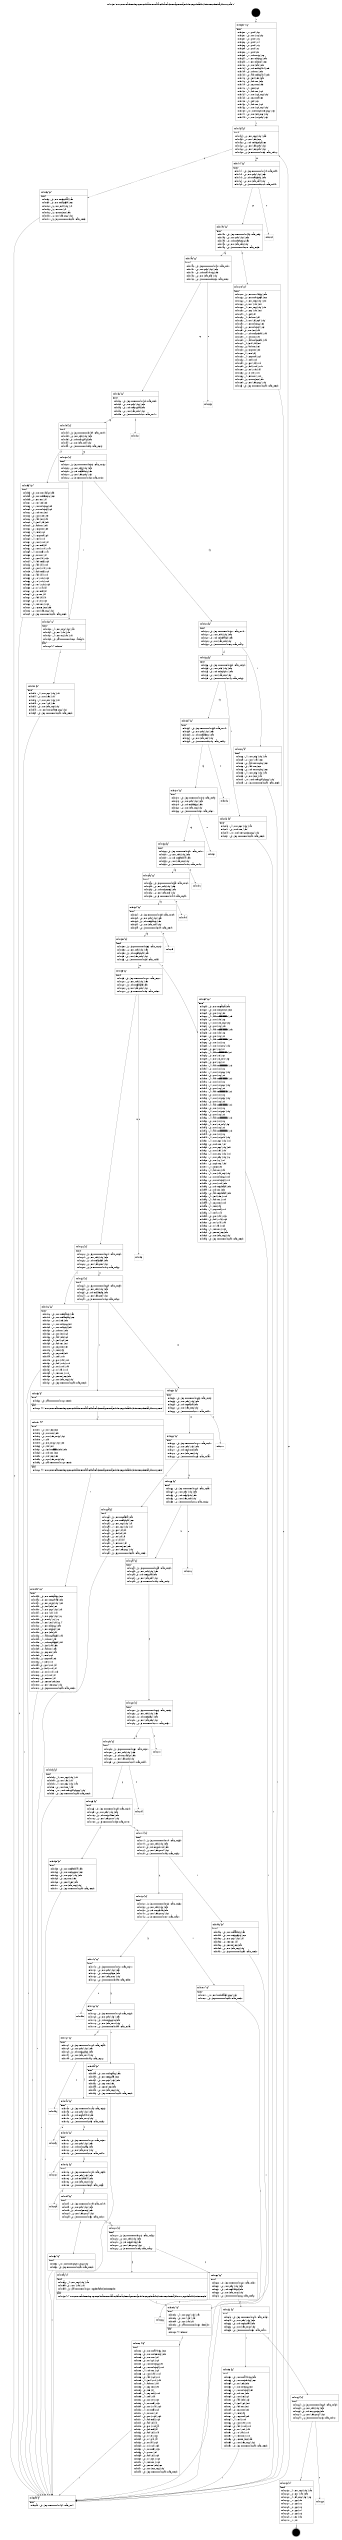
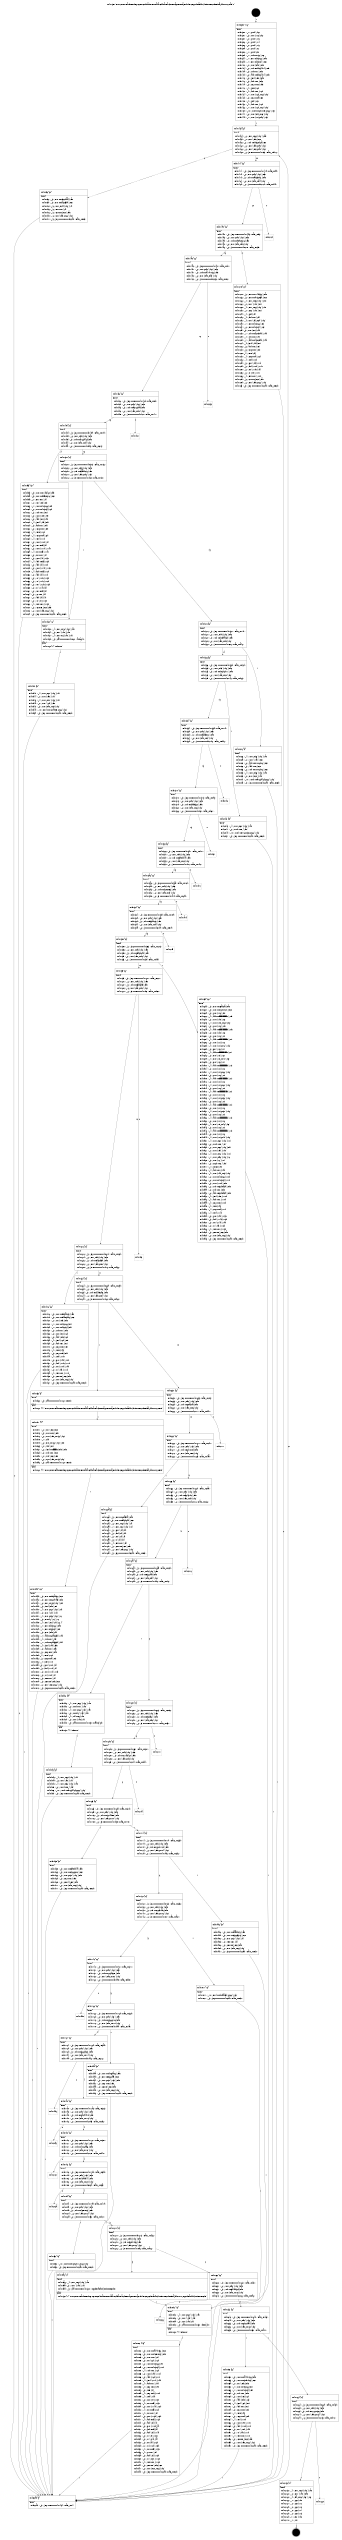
none -> (81, 1713)
